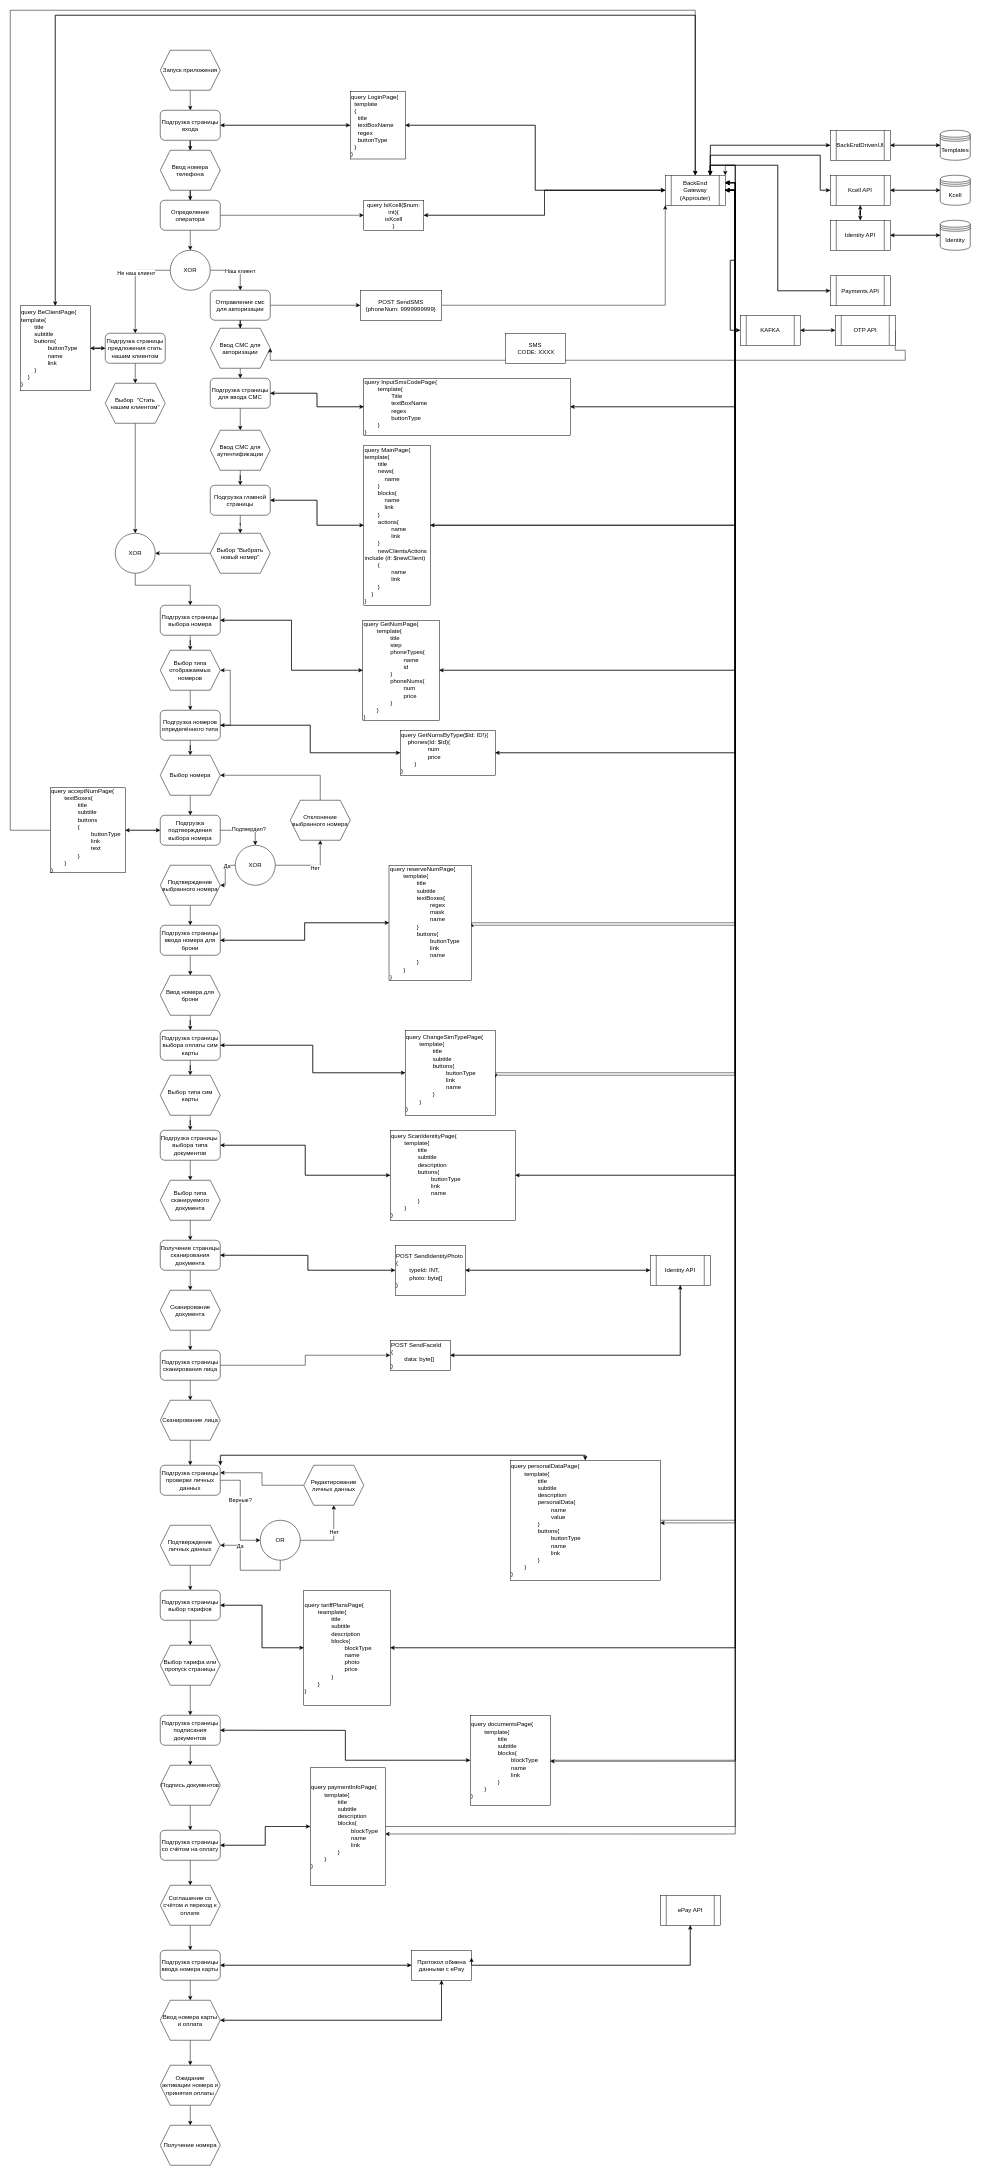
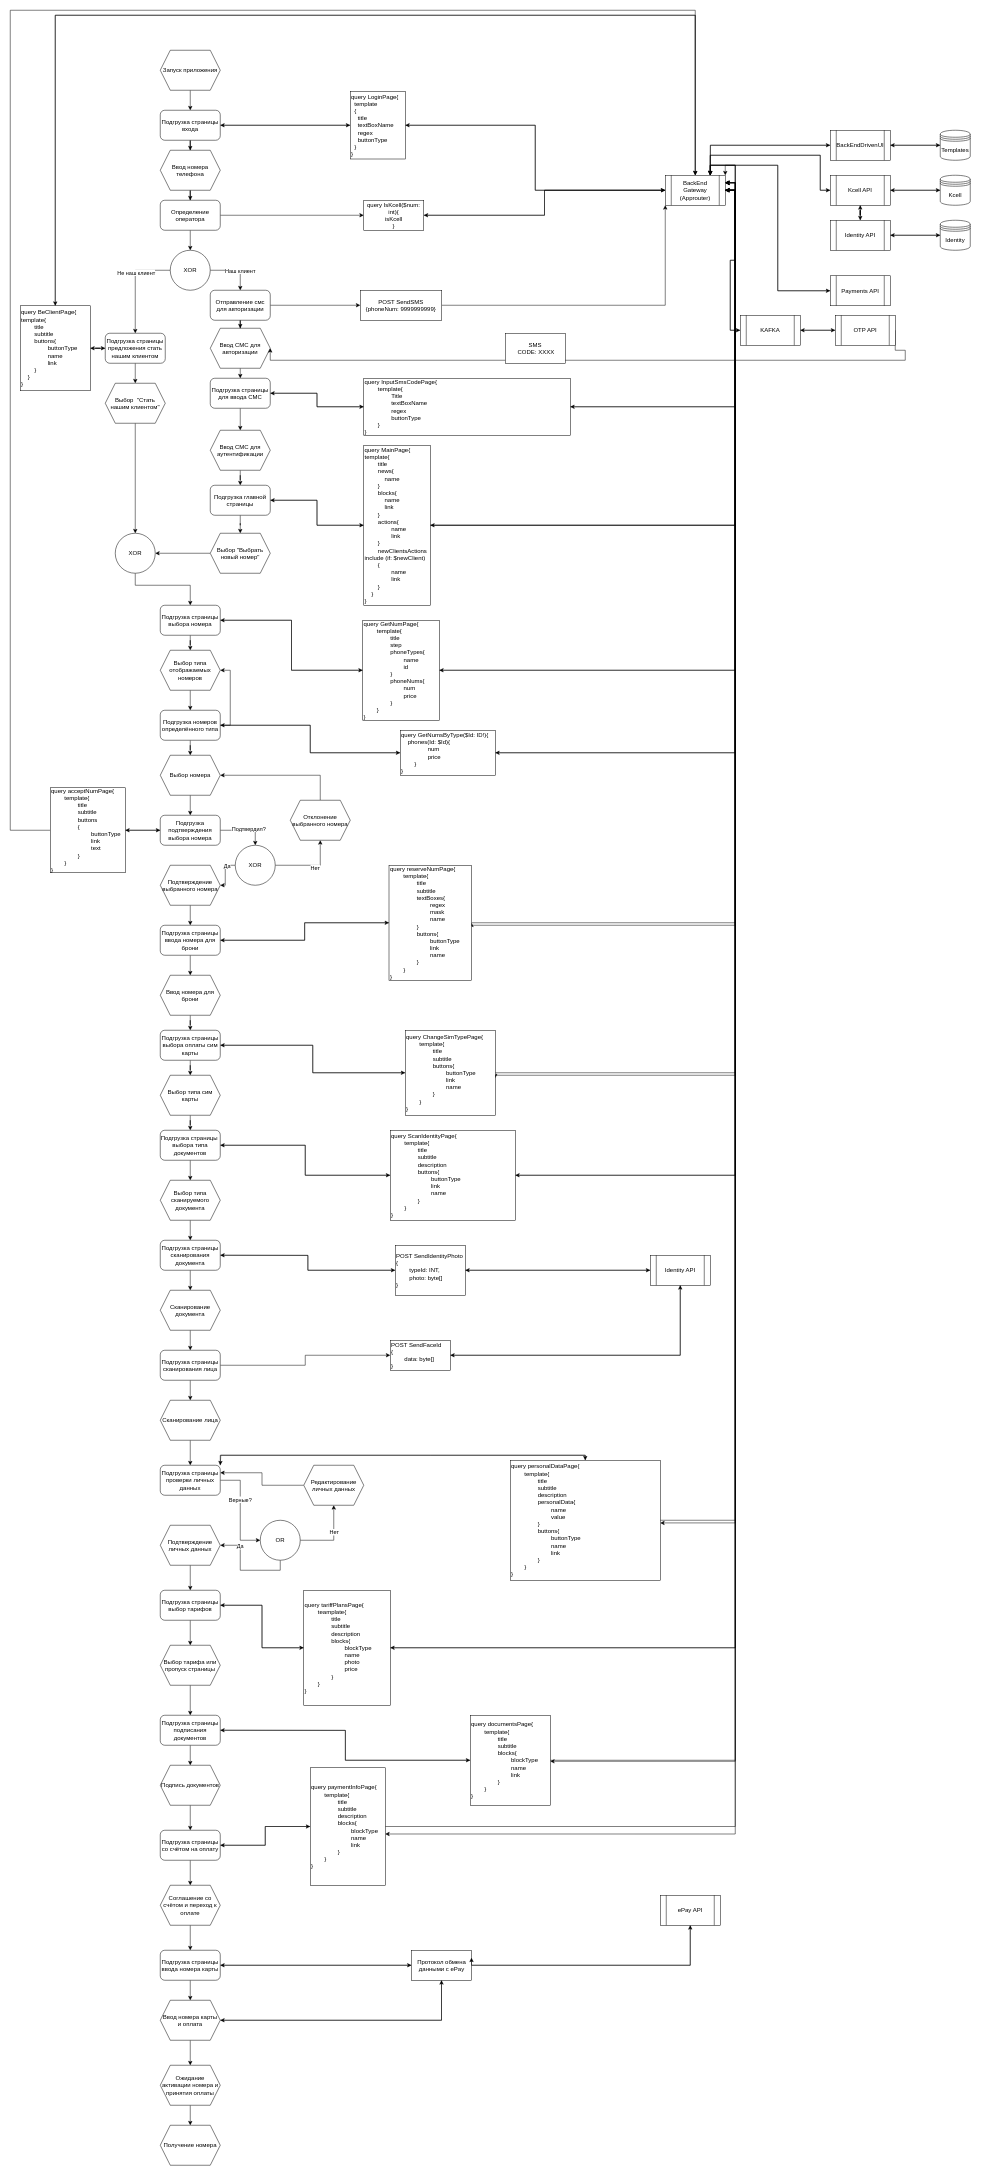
(84, 830) -> (84, 830)
(190, 1255) -> (190, 1255)
